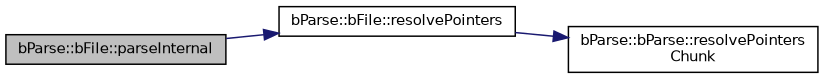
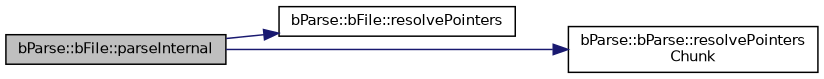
(534, 34) -> (389, 49)
